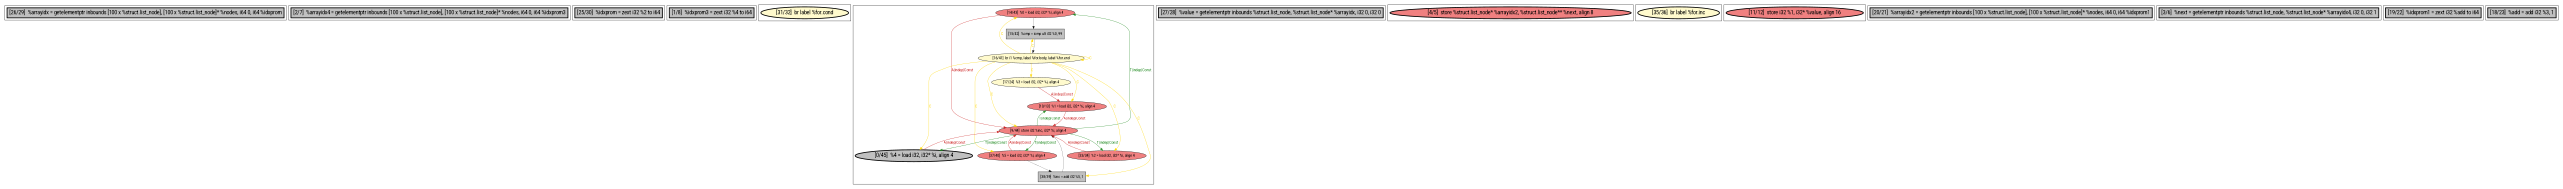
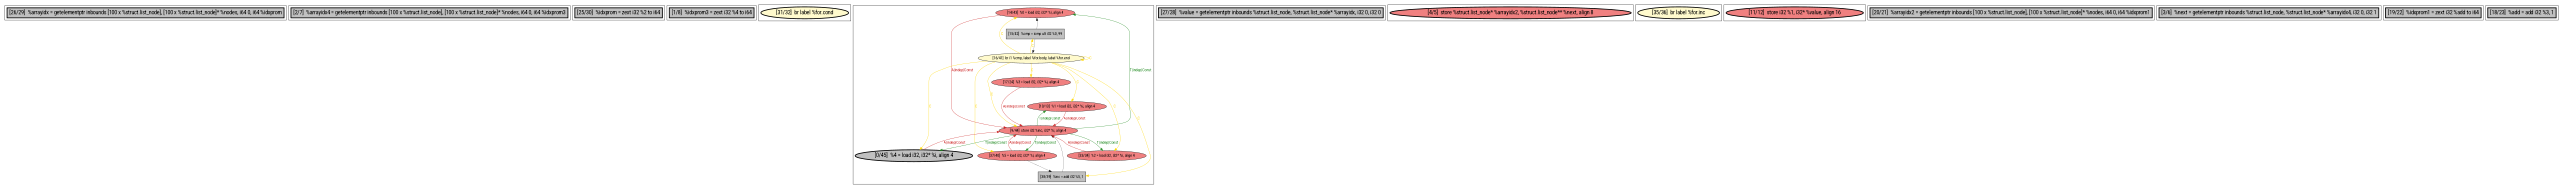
(1033, 22) -> (1037, 25)
(1031, 82) -> (1031, 82)
(1048, 94) -> (1002, 106)
